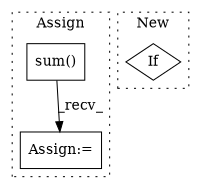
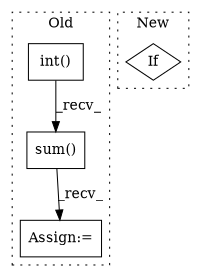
(61, 24) -> (61, 24)
none -> (56, 62)
